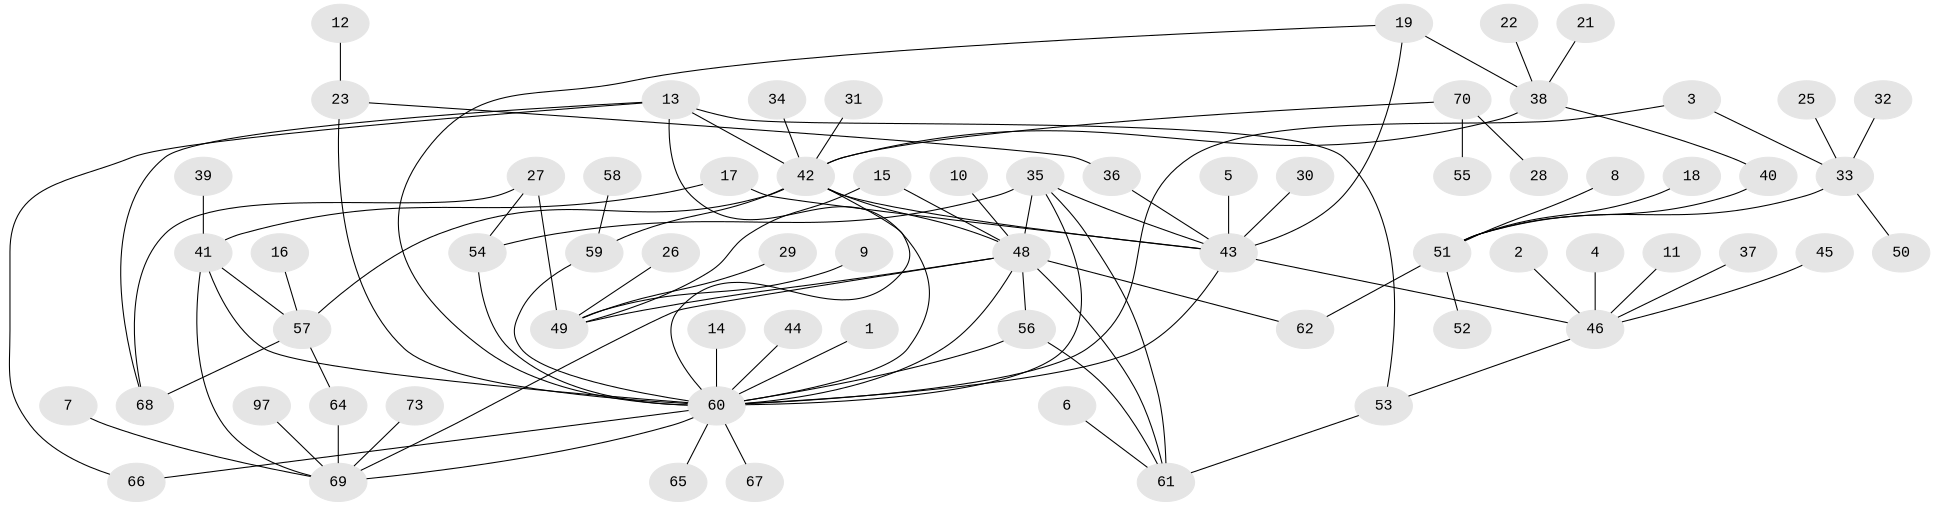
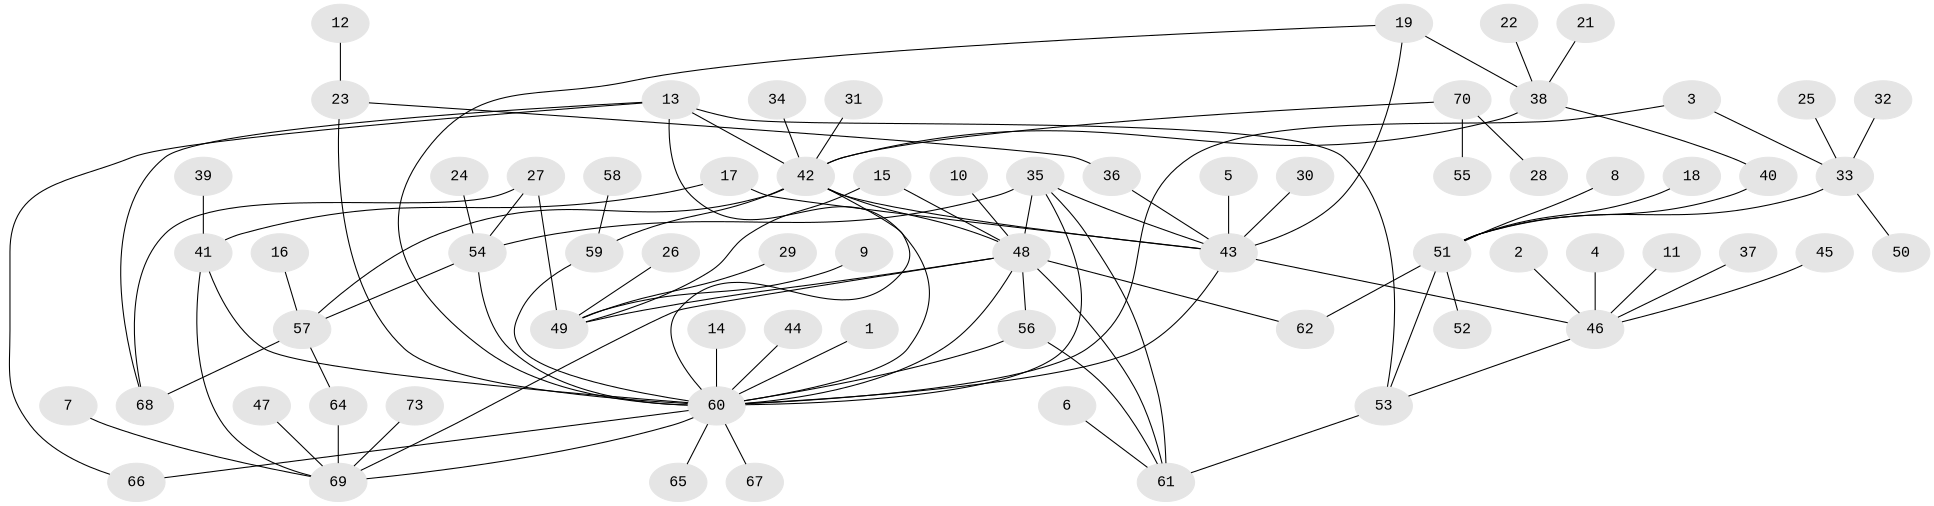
none -> (459, 176)
(253, 291) -> (390, 291)
none -> (1413, 329)
(262, 406) -> (262, 406)
